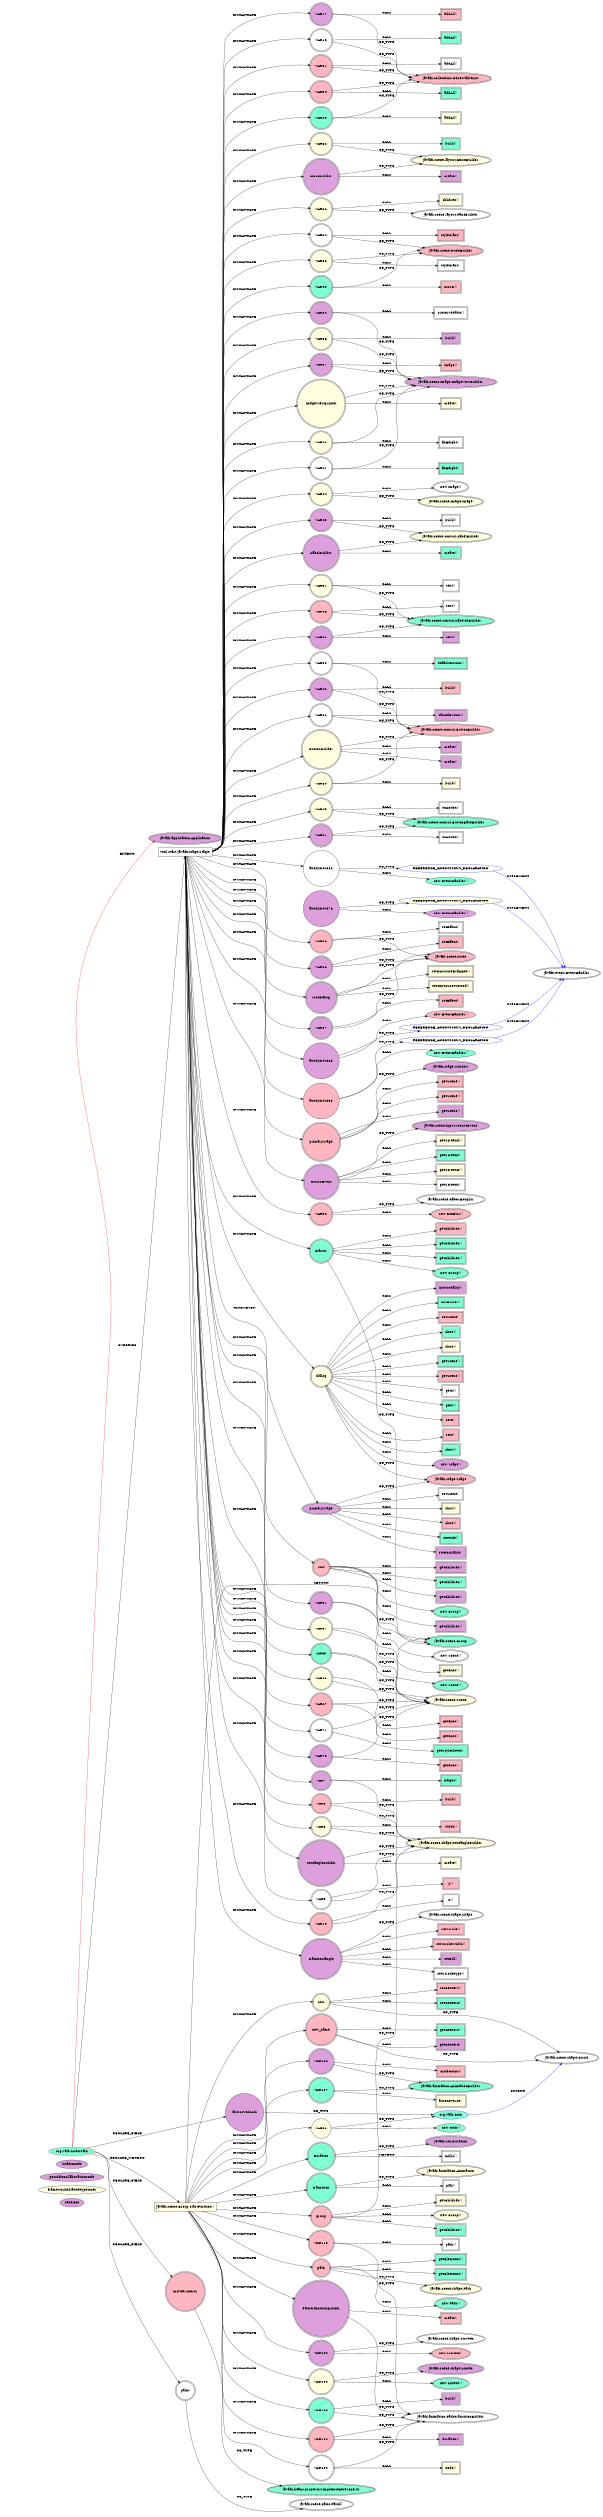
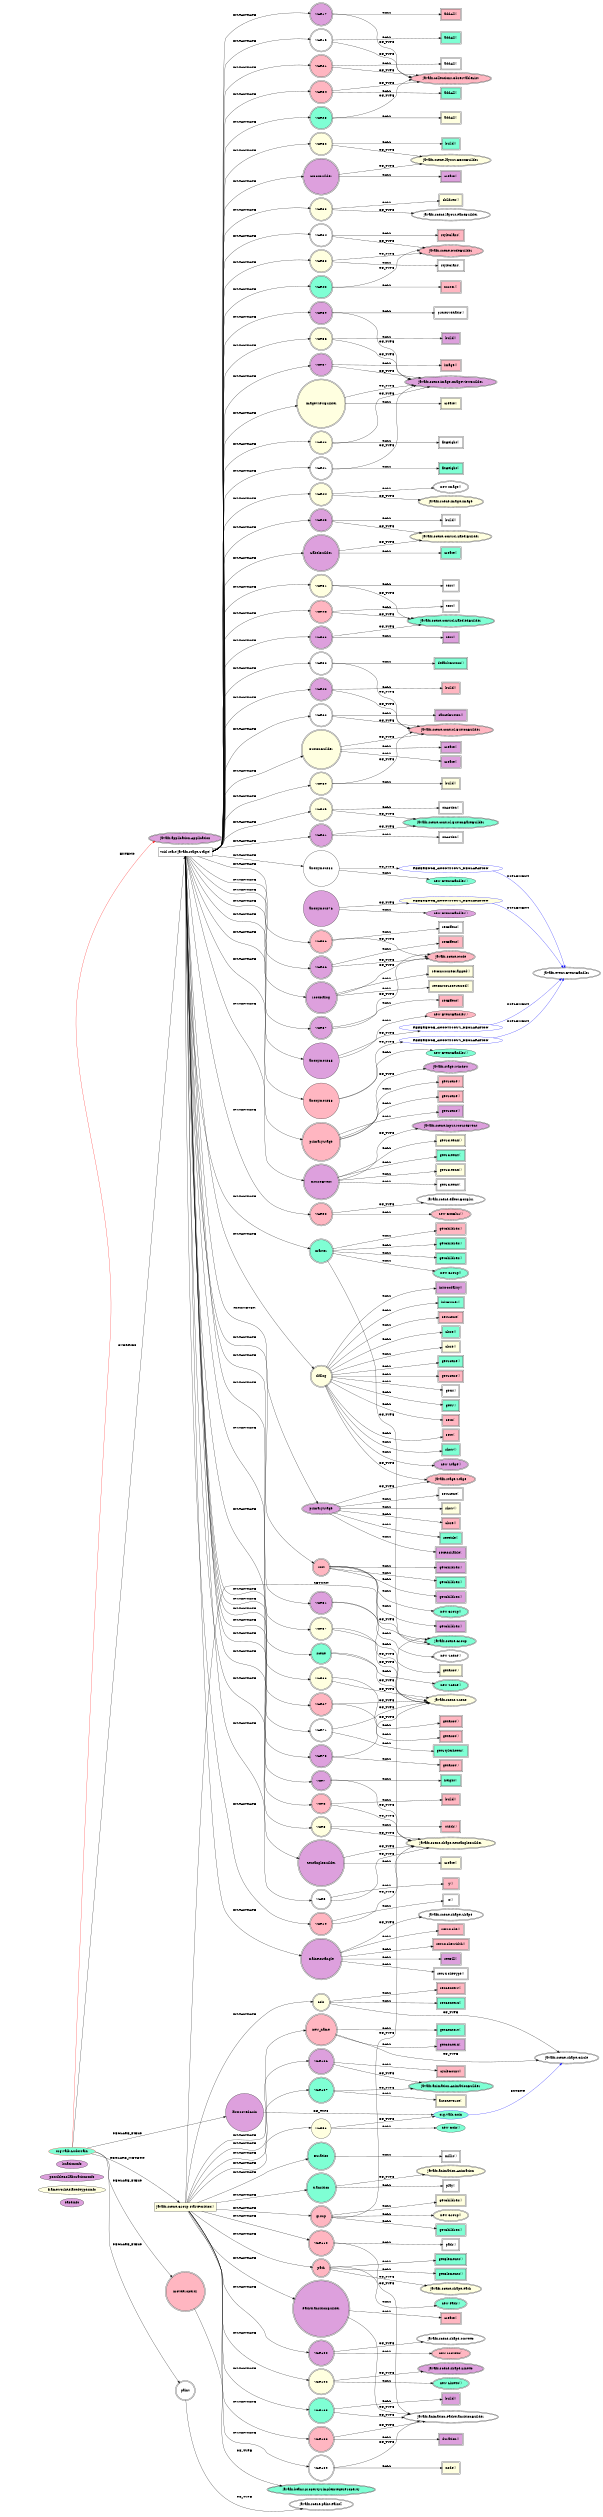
(451, 2142) -> none
(387, 2155) -> (387, 2155)
